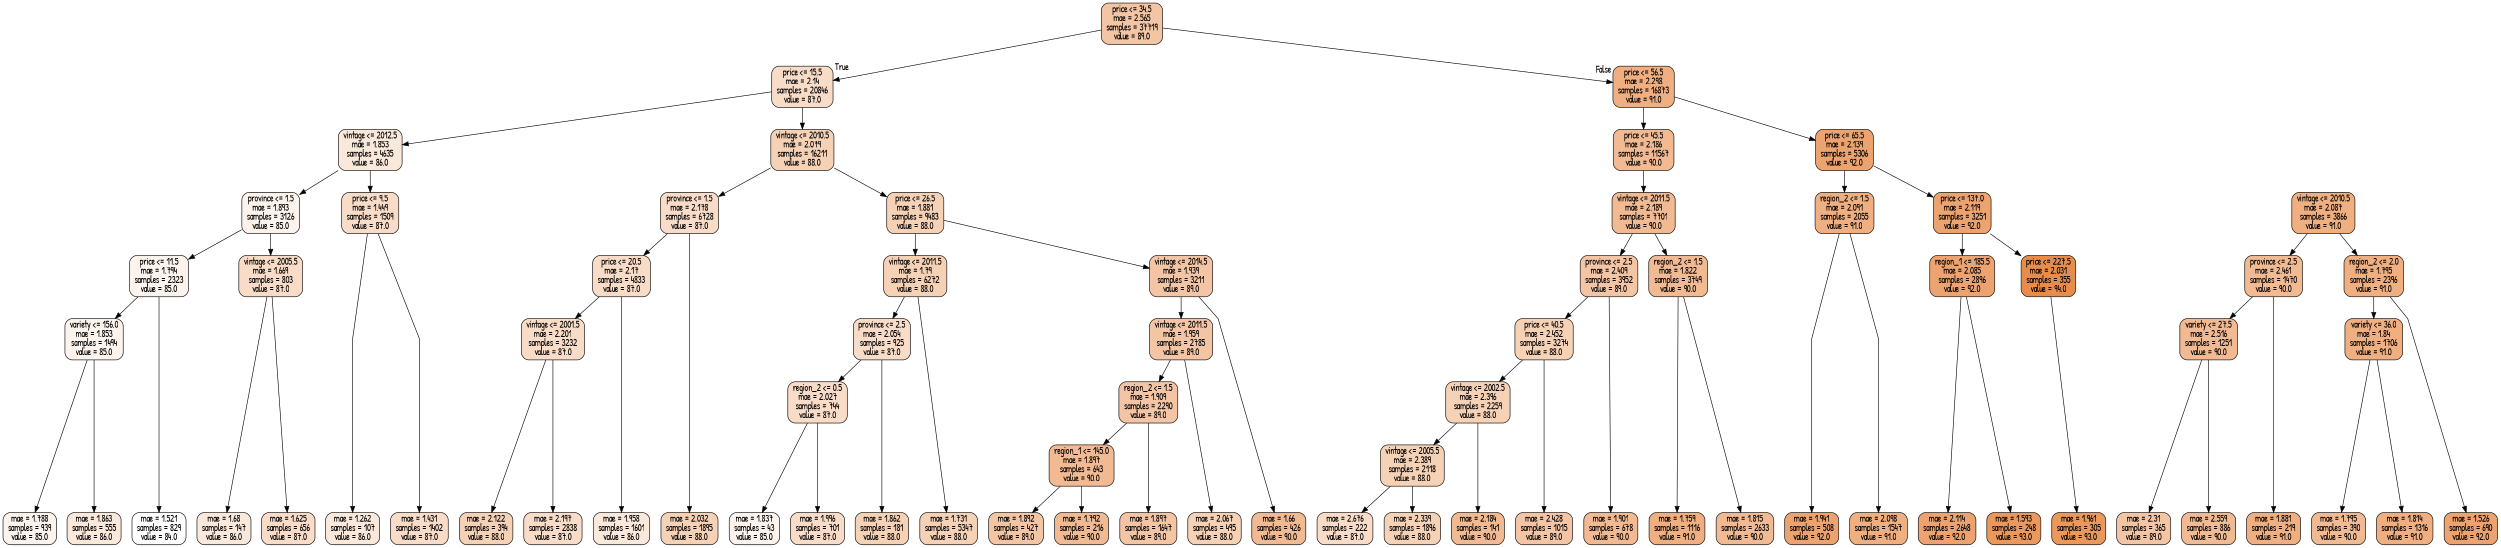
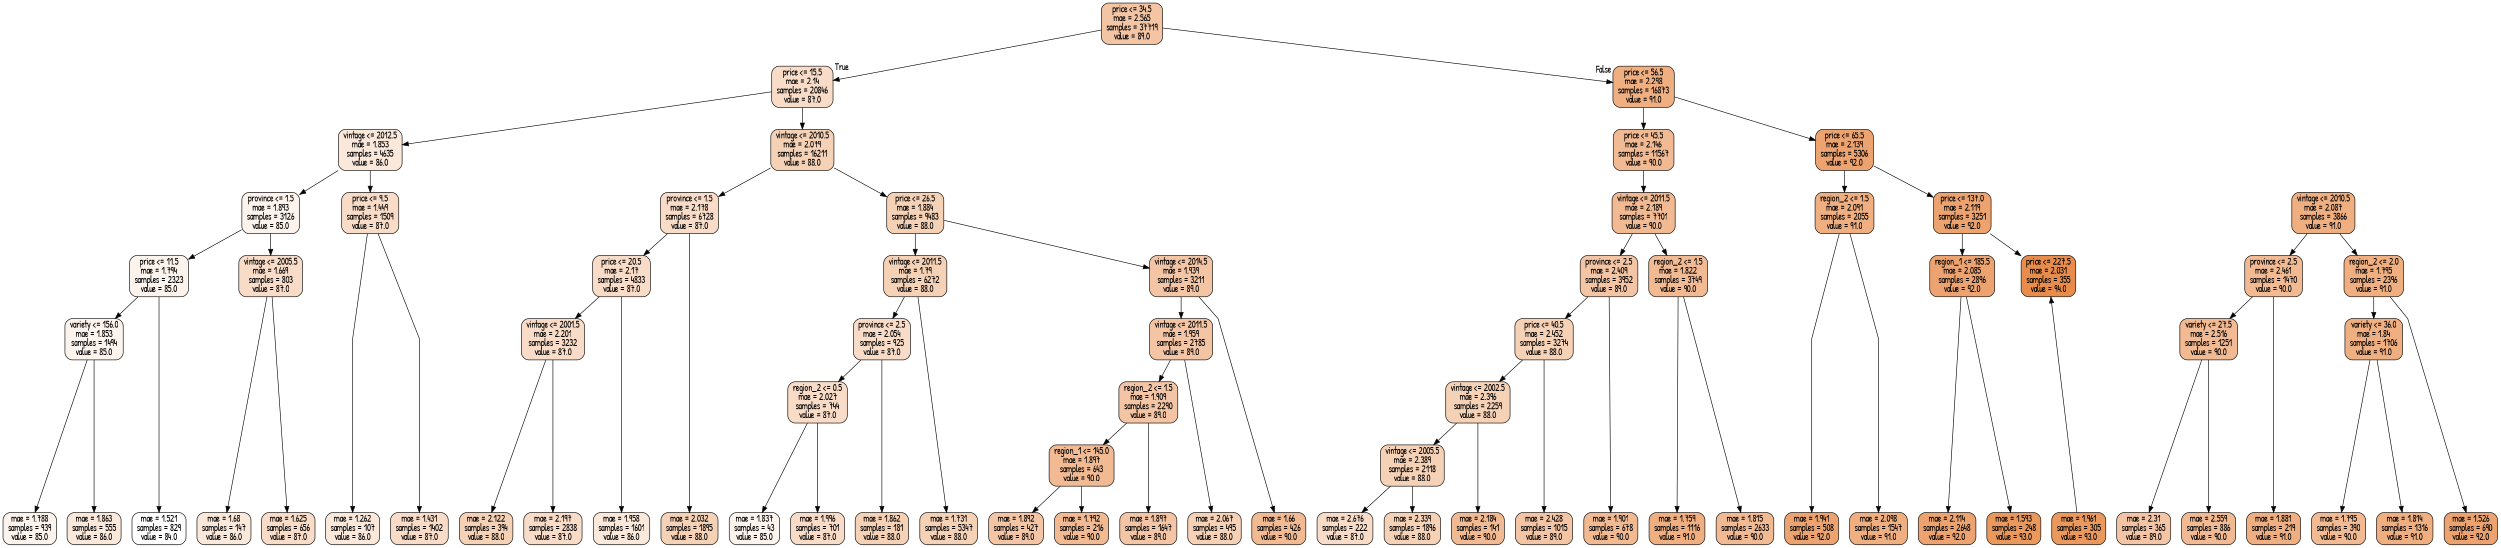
(1644, 150) -> (1644, 150)
(915, 213) -> (915, 213)
(2064, 402) -> (2064, 408)
